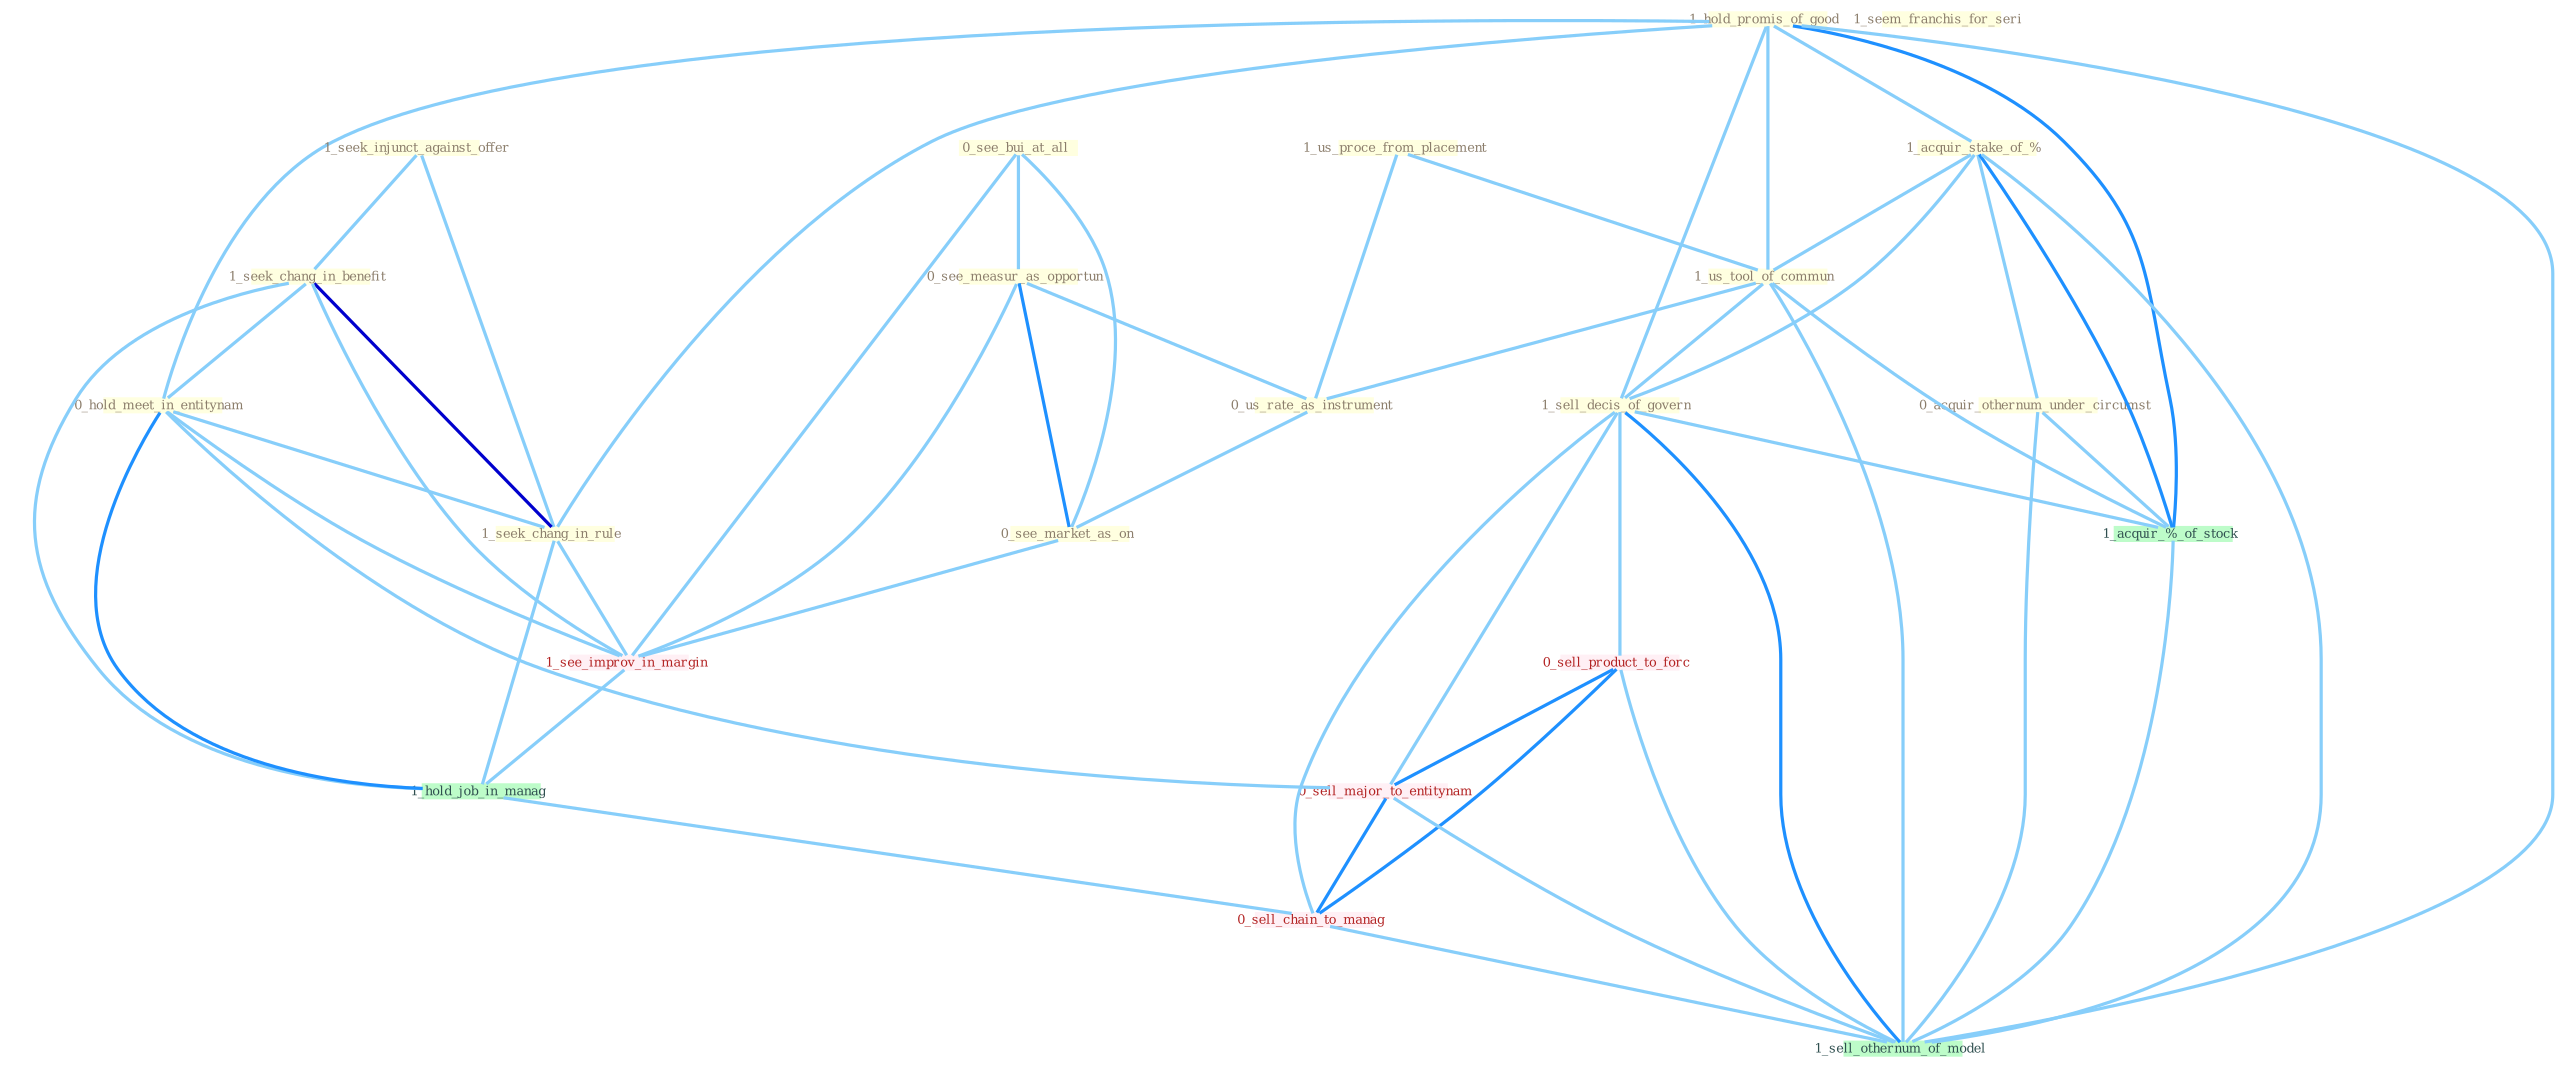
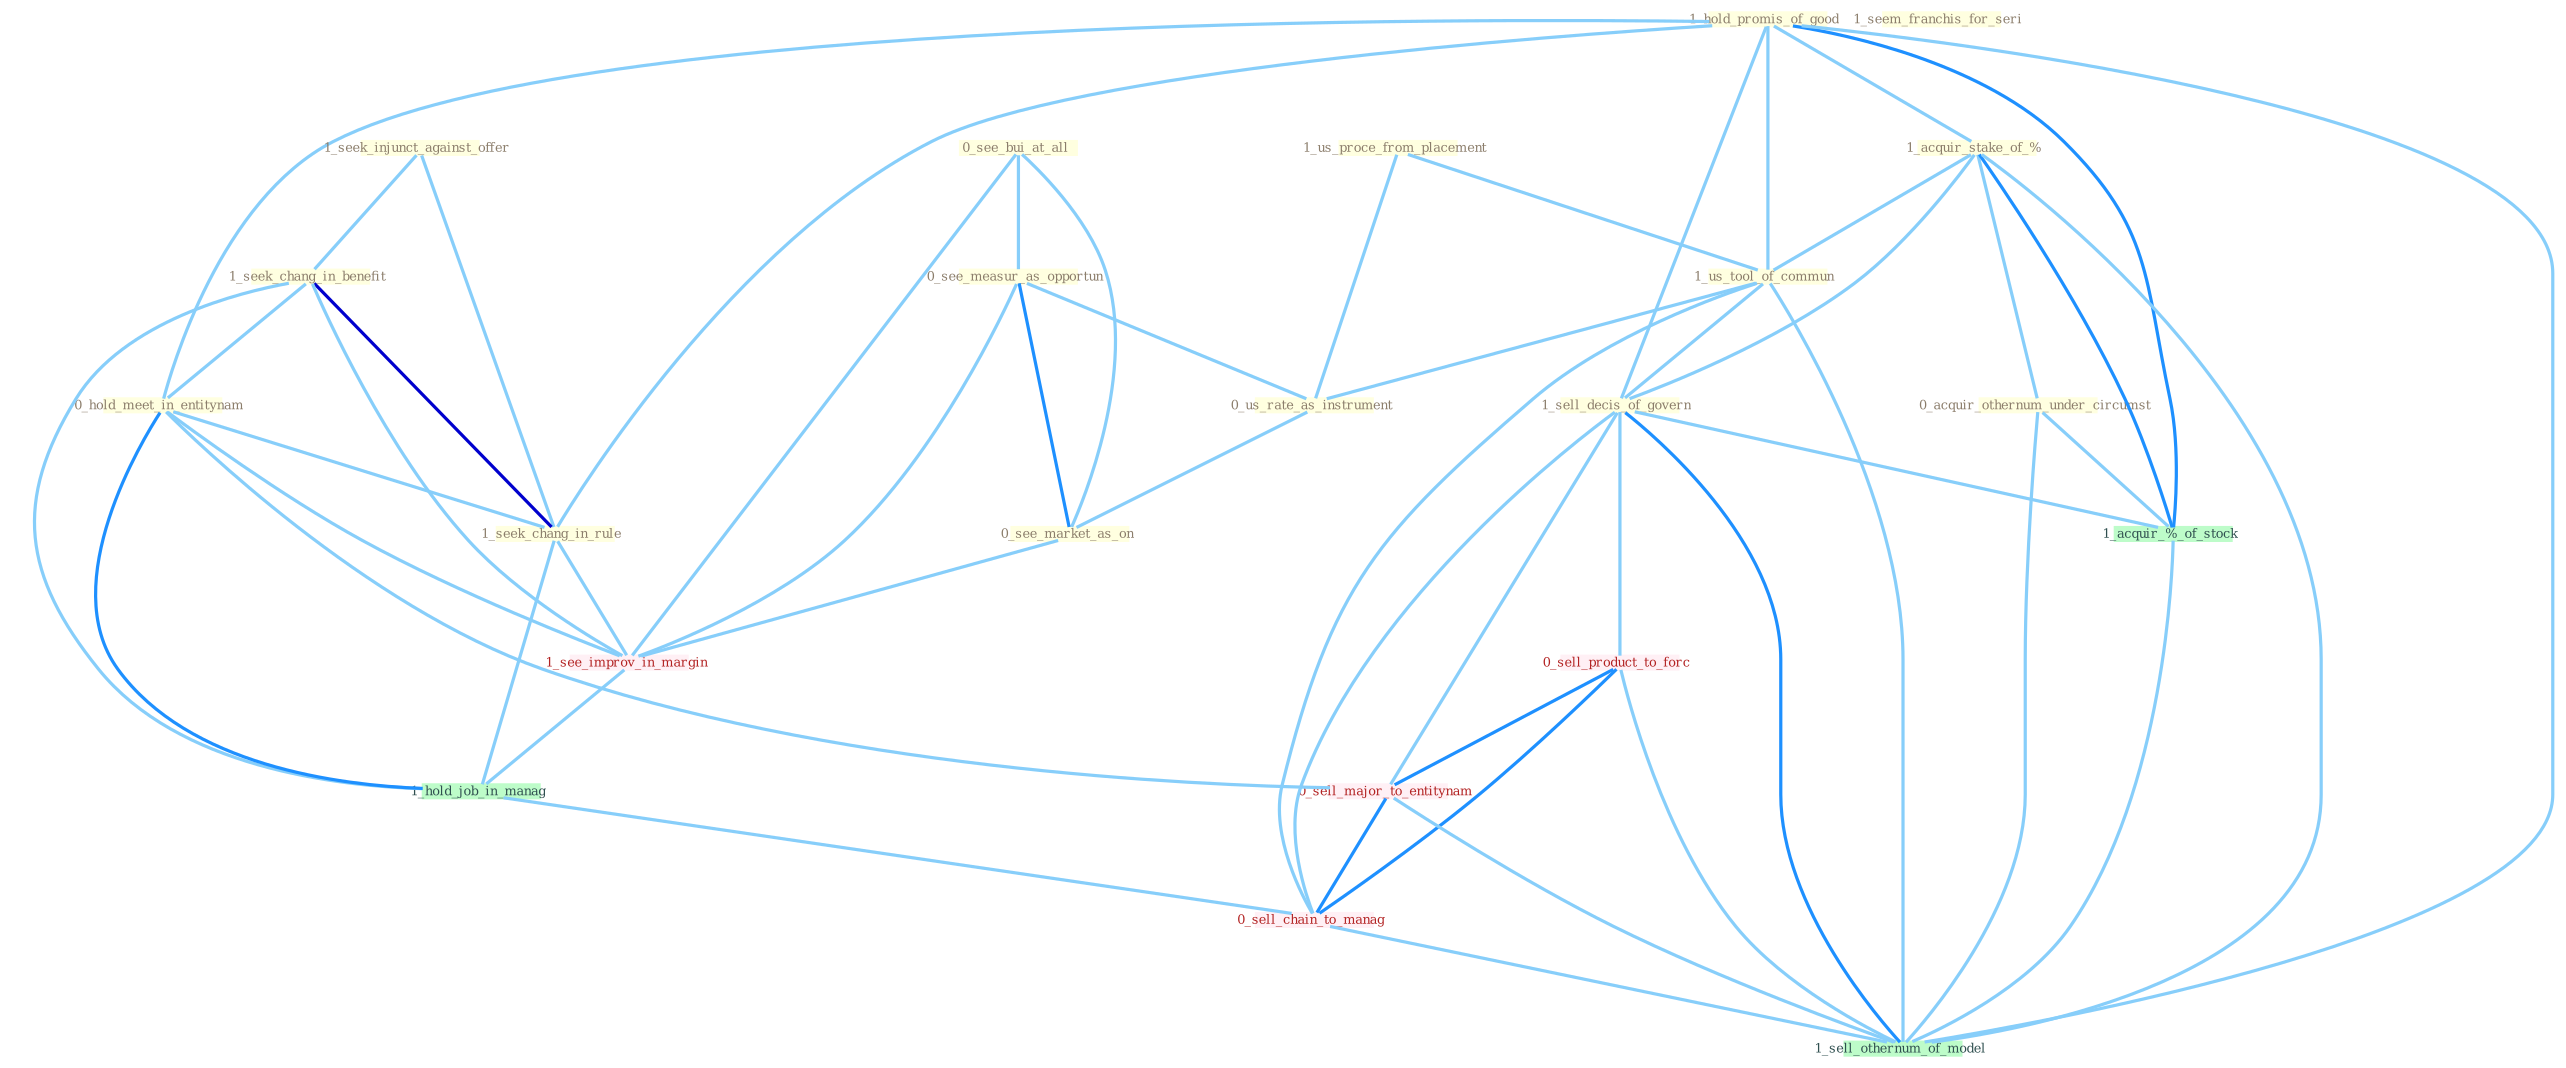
(1961, 418) -> (1405, 520)
